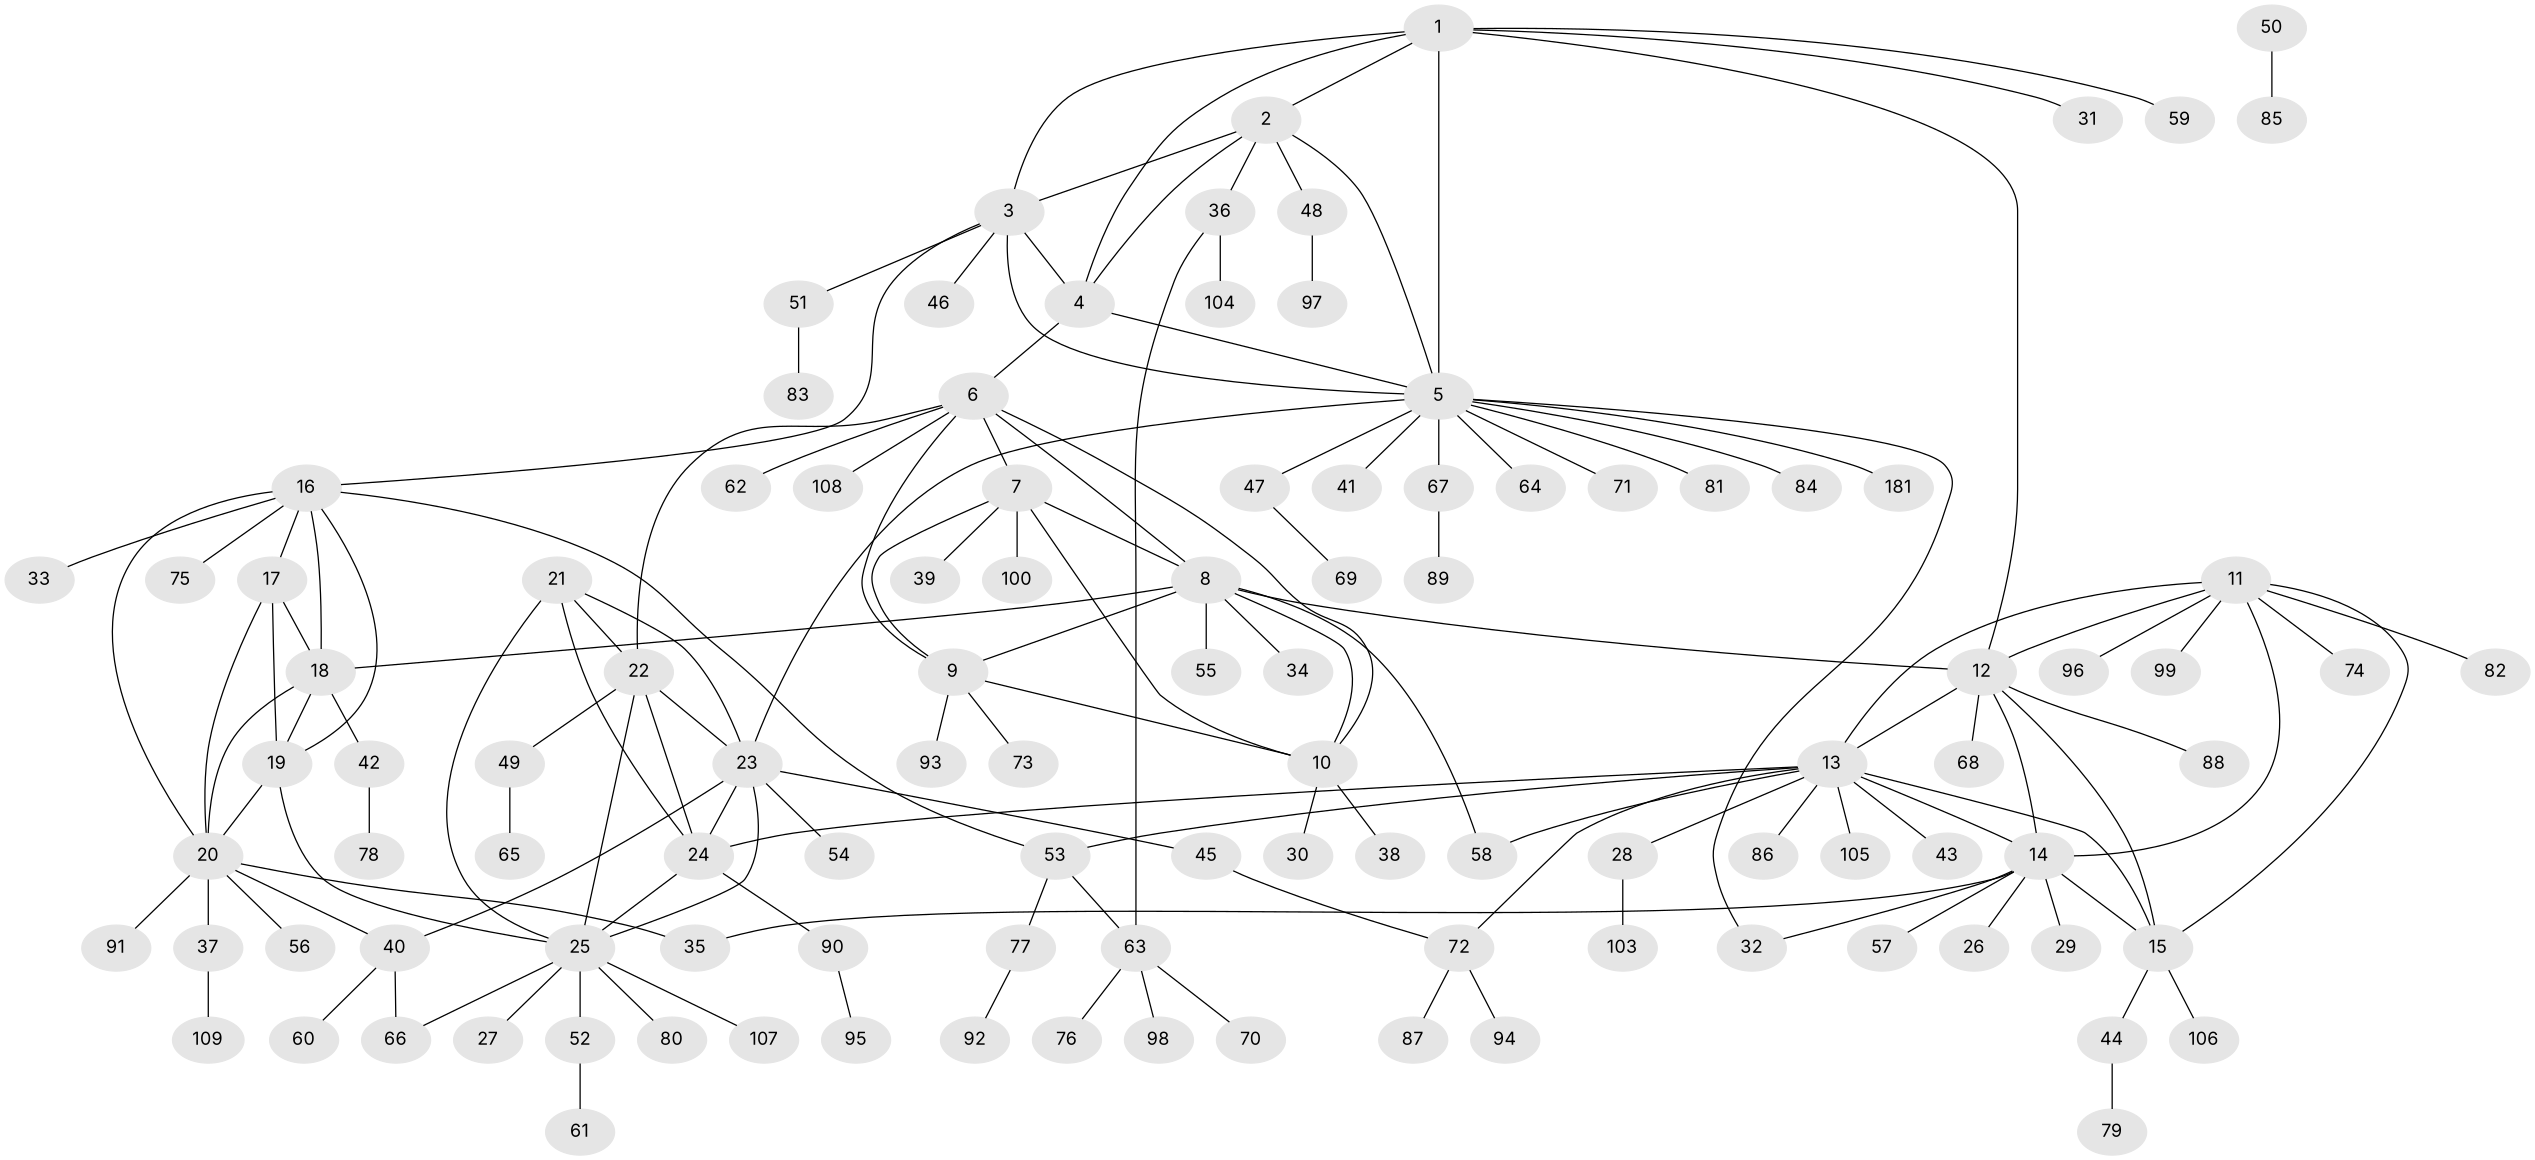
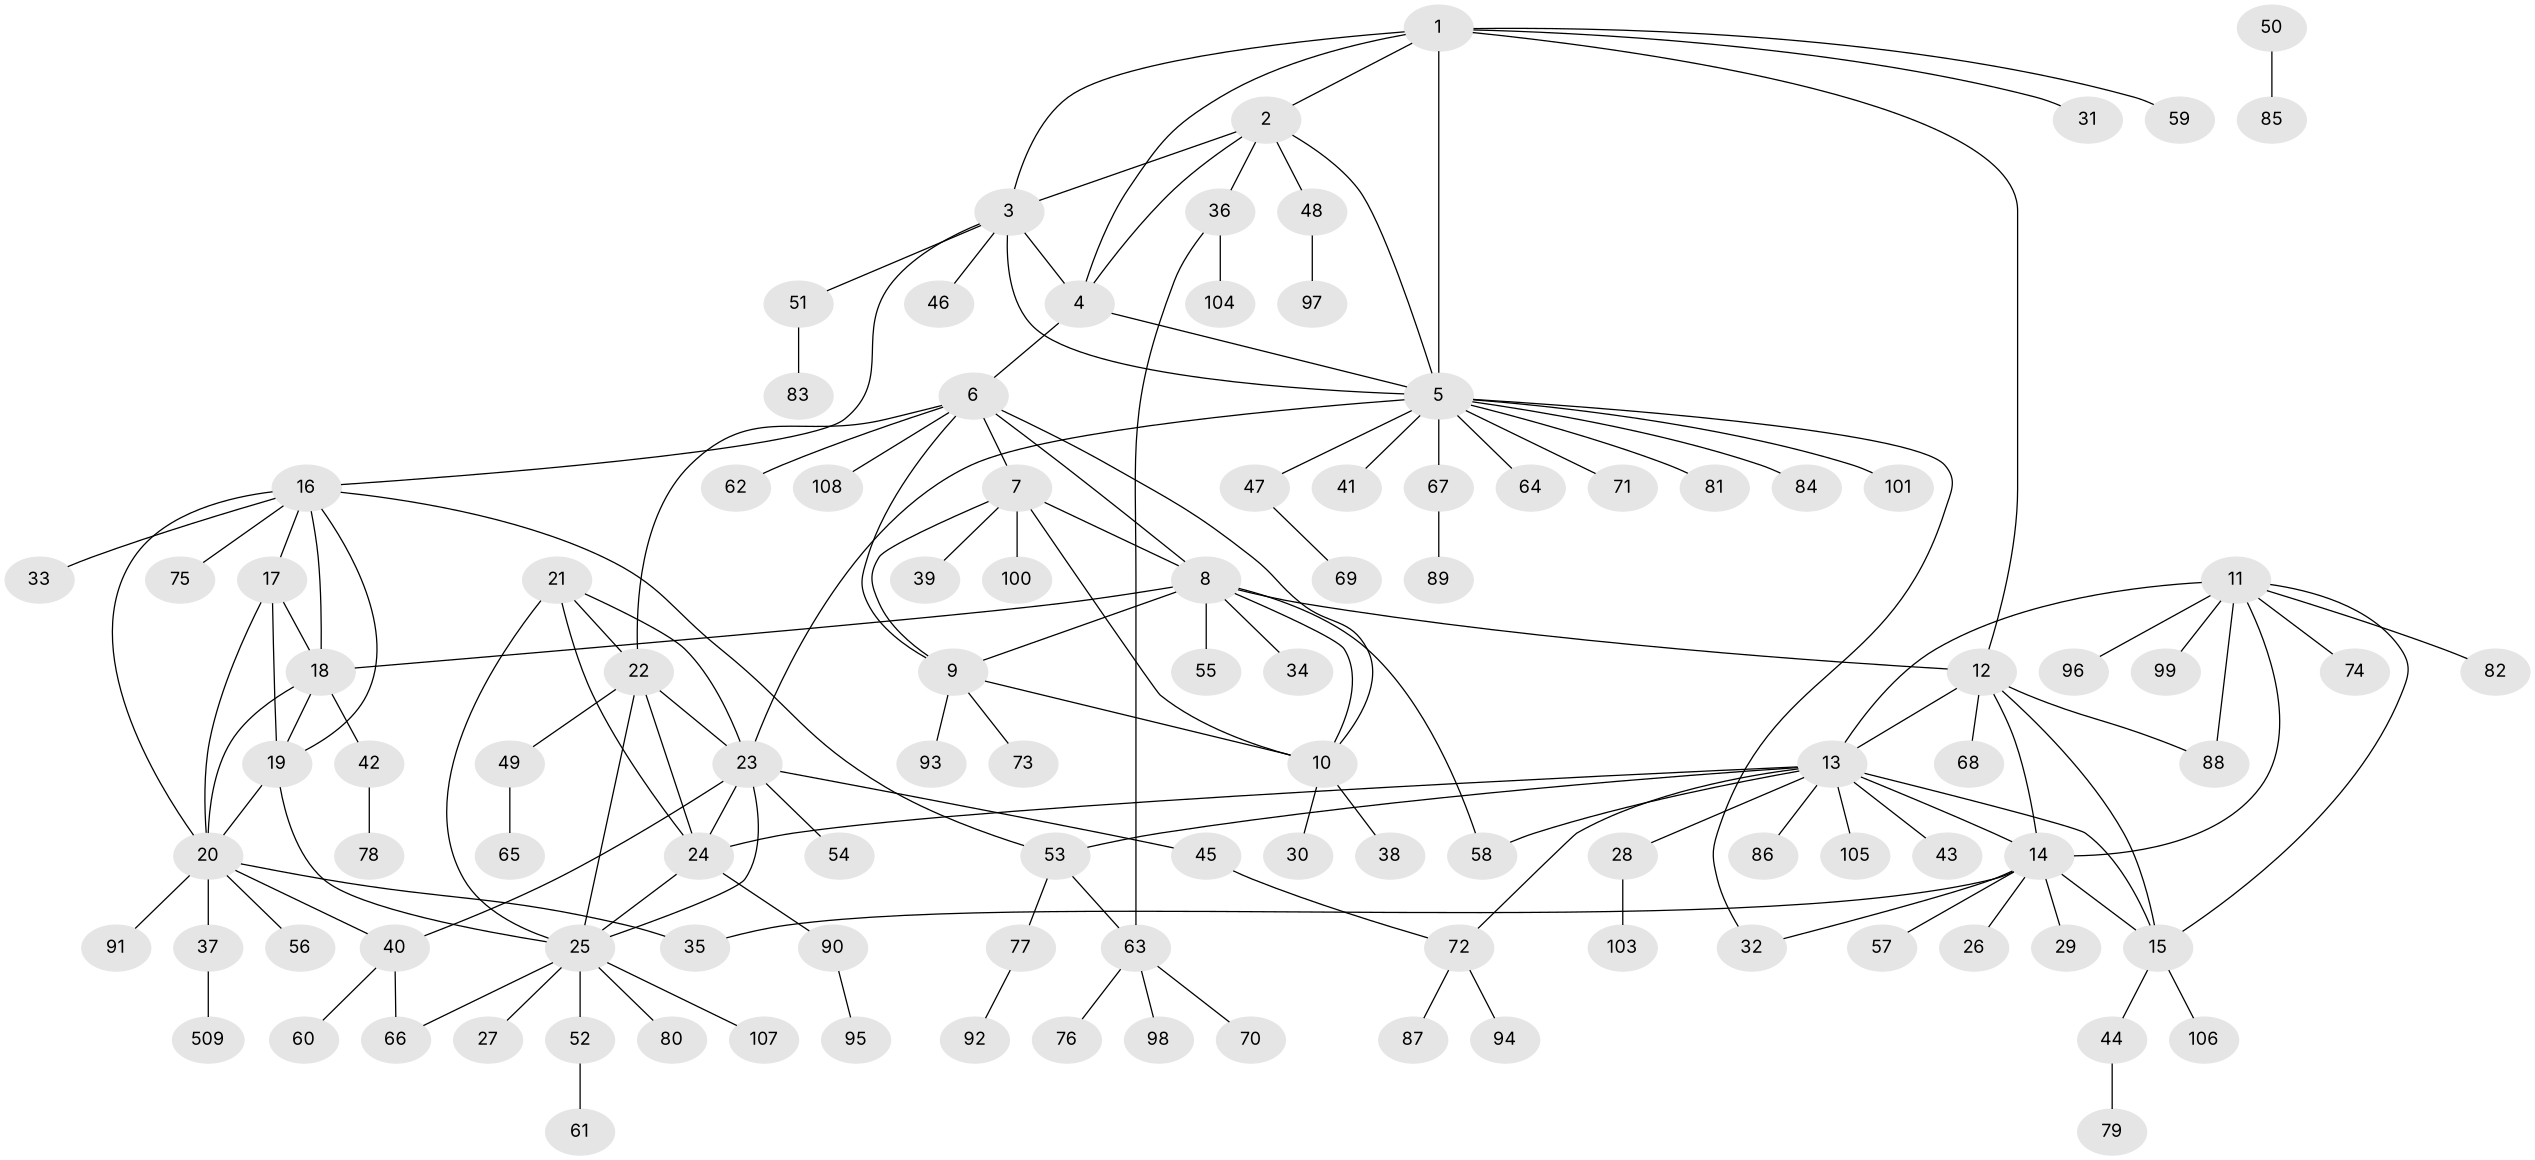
(1899, 488) -> (1899, 488)
(2106, 621) -> (2225, 672)
(208, 1040) -> (208, 1040)
